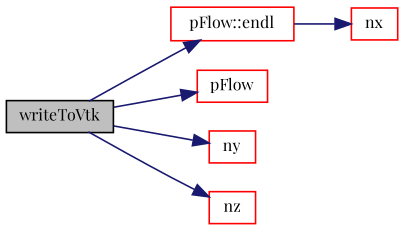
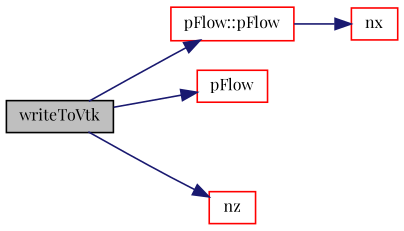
(232, 24) -> (232, 24)
(232, 147) -> none
